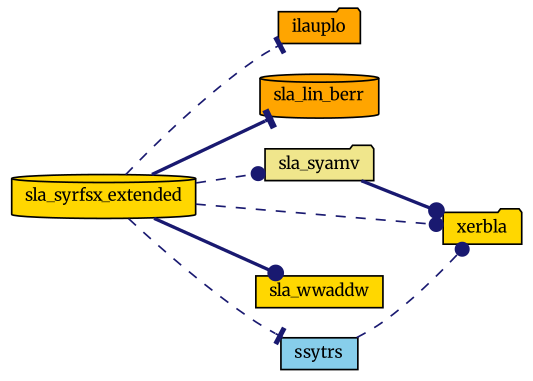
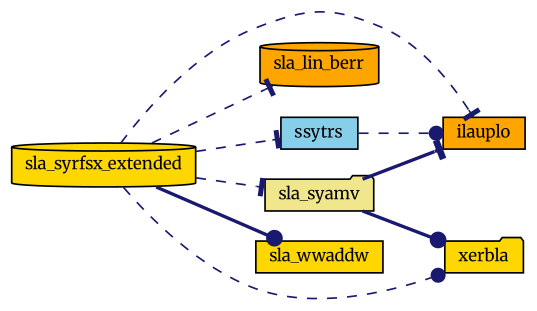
(319, 28) -> (484, 133)
(208, 148) -> (208, 116)
none -> (399, 165)
(224, 179) -> (226, 182)
(410, 300) -> (394, 133)
